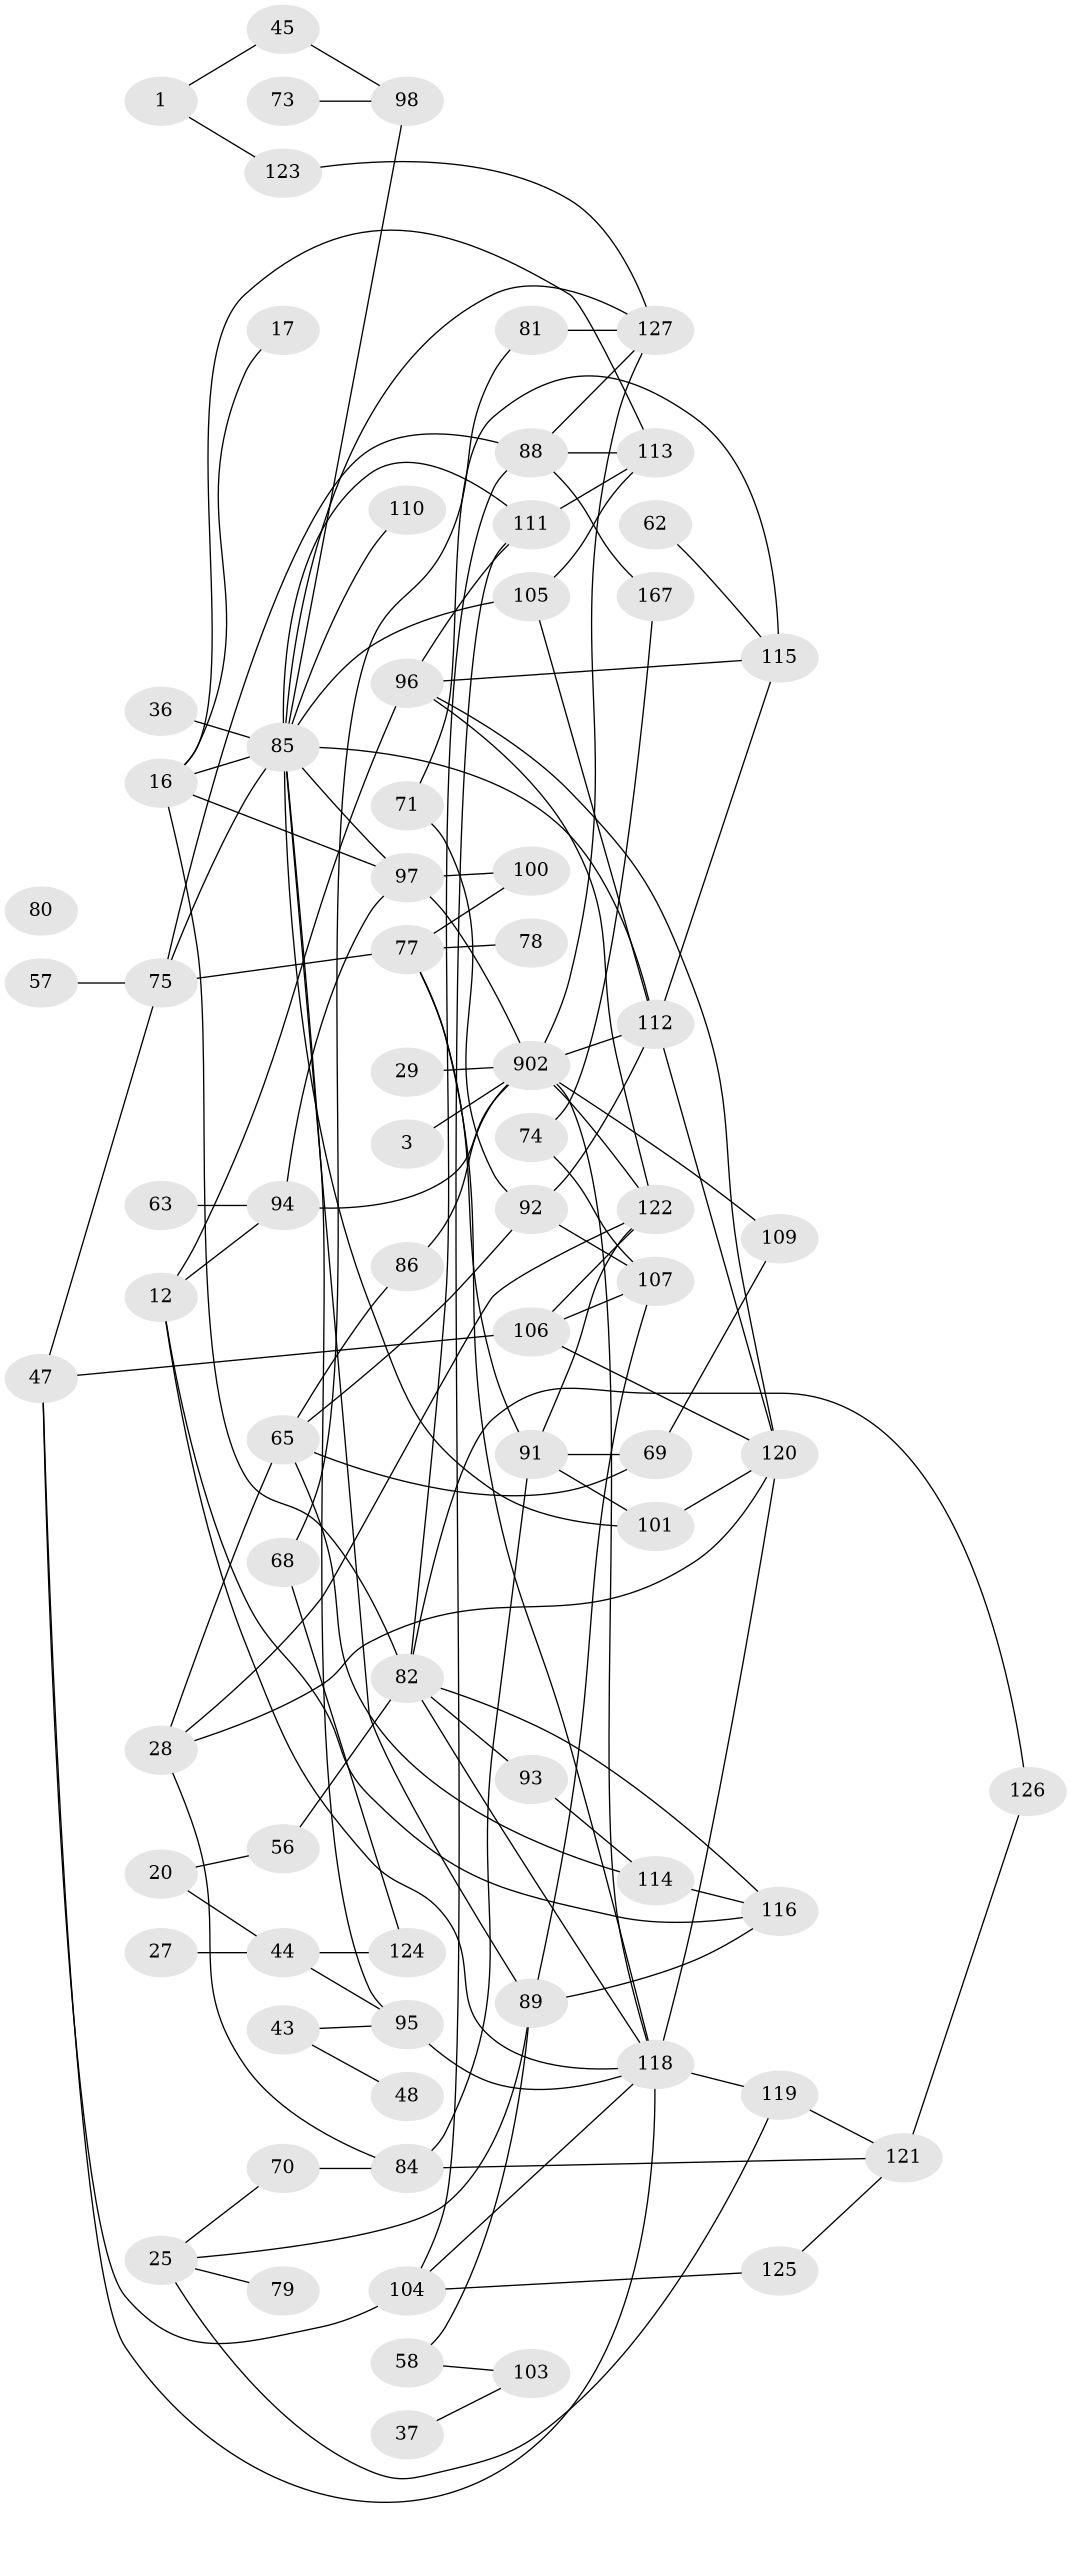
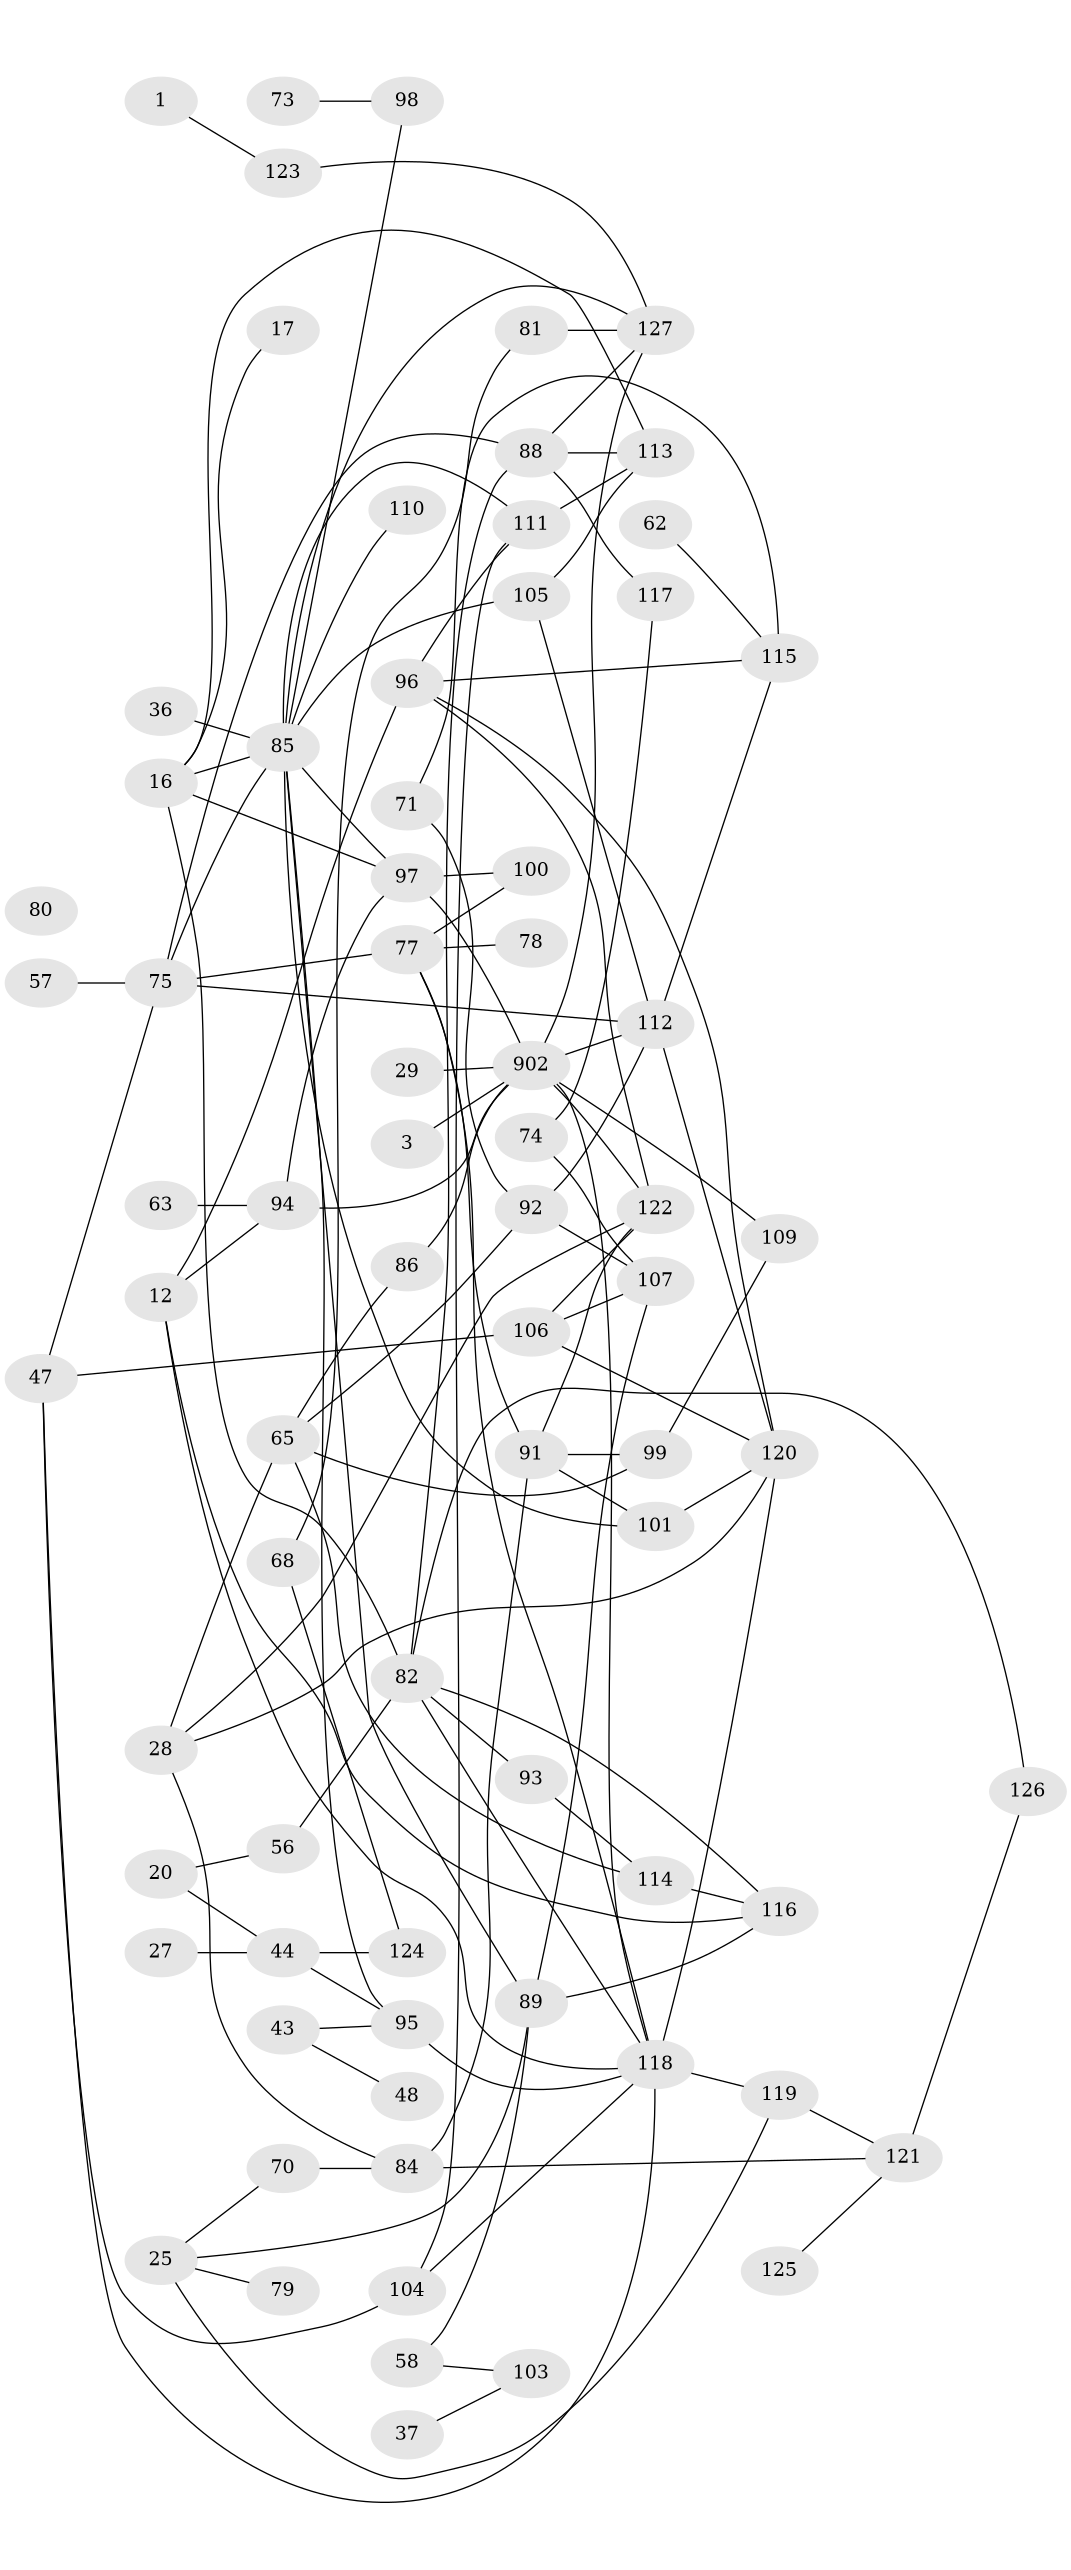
(283, 29) -> none
(656, 597) -> (656, 597)
(537, 808) -> (407, 1004)
(656, 1455) -> (656, 1455)
(594, 2281) -> none
